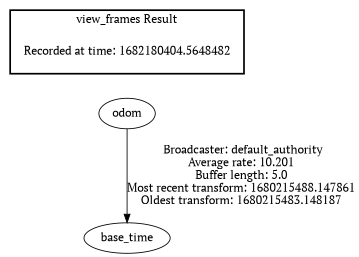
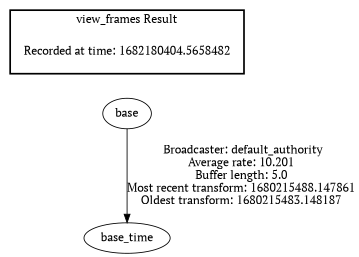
(127, 52) -> (127, 52)
(127, 114) -> (127, 114)
